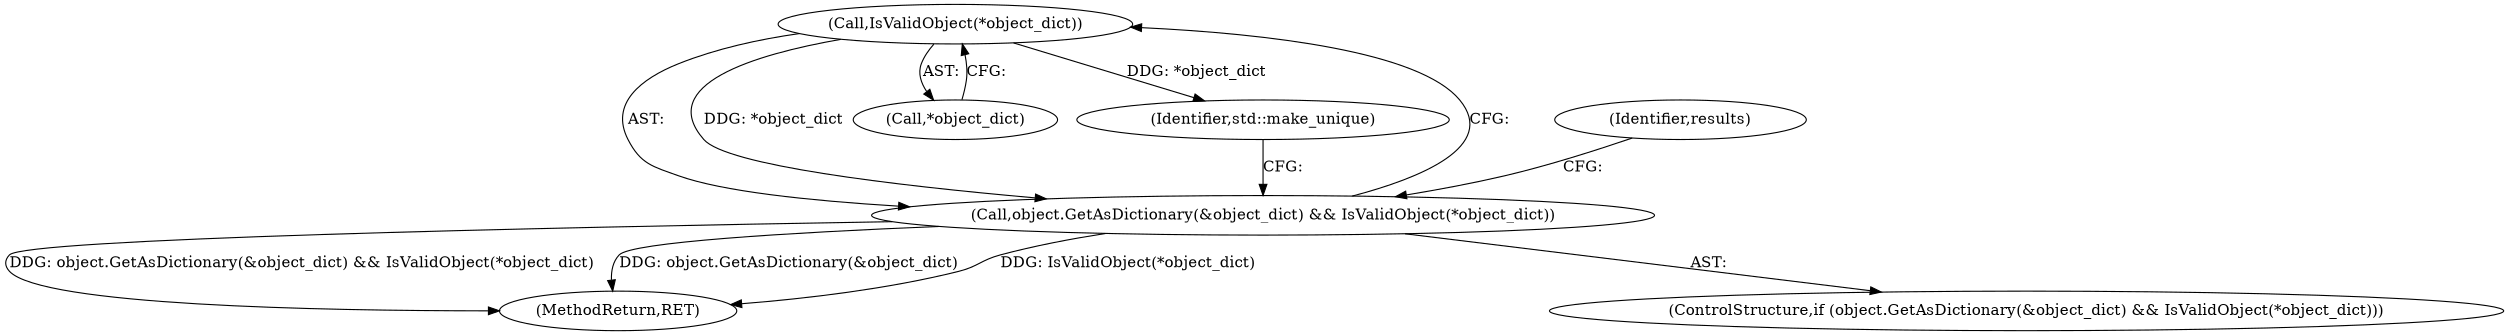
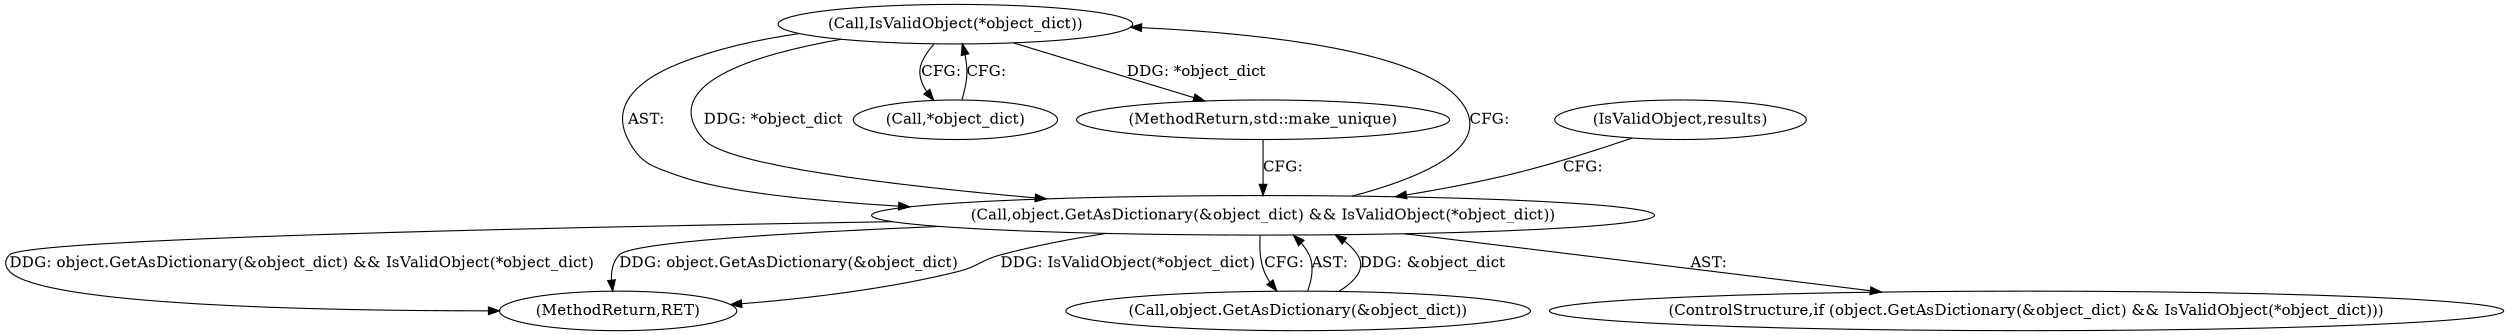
(944, 72) -> (944, 72)
(1263, 120) -> (1263, 120)
(1681, 120) -> (1681, 120)
none -> (1298, 311)
